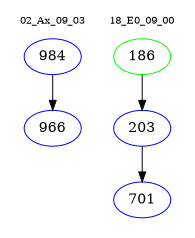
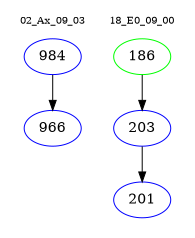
(142, 200) -> (142, 200)
